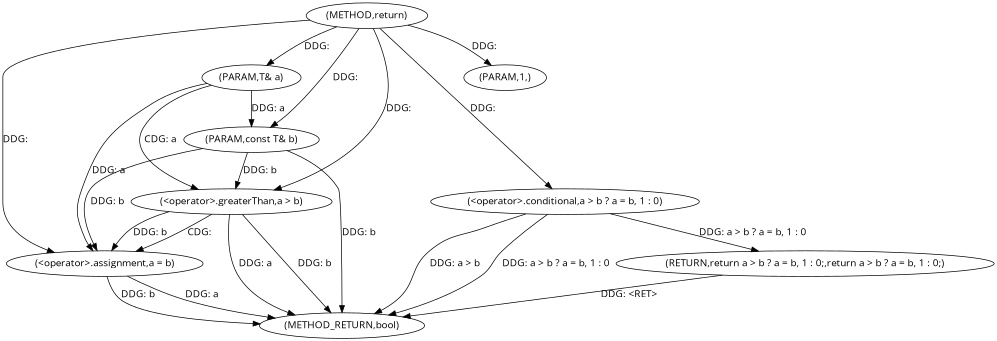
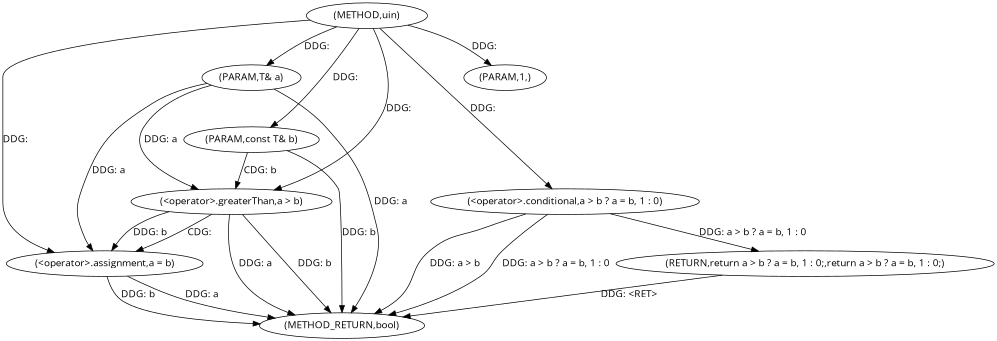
(367, 16) -> (367, 16)
(252, 105) -> (364, 182)
(161, 140) -> (161, 140)
(260, 171) -> (260, 171)
(117, 172) -> none
